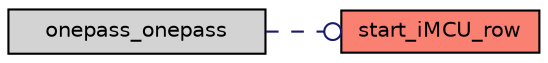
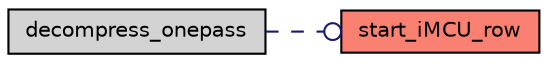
(137, 32) -> (137, 32)
